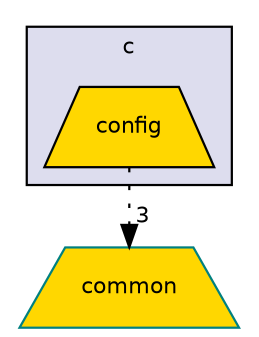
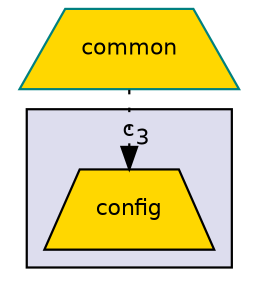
(129, 199) -> (129, 123)
